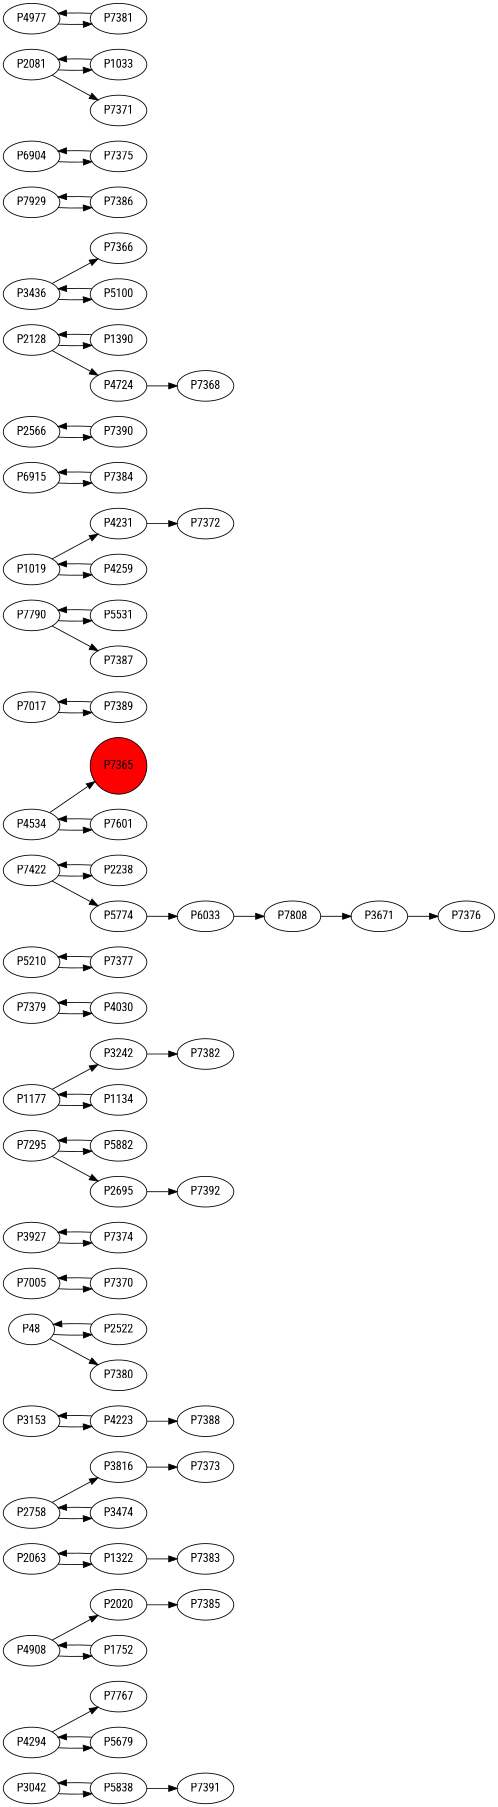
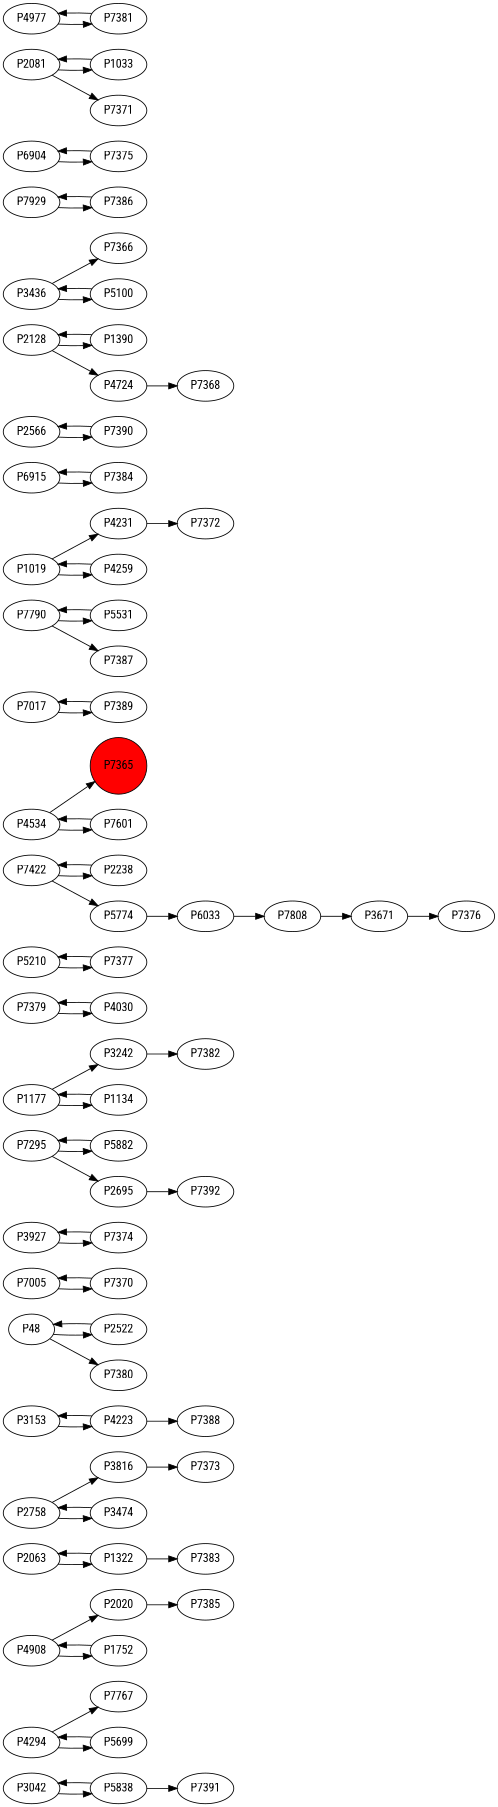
(119, 1743) -> (119, 1743)
